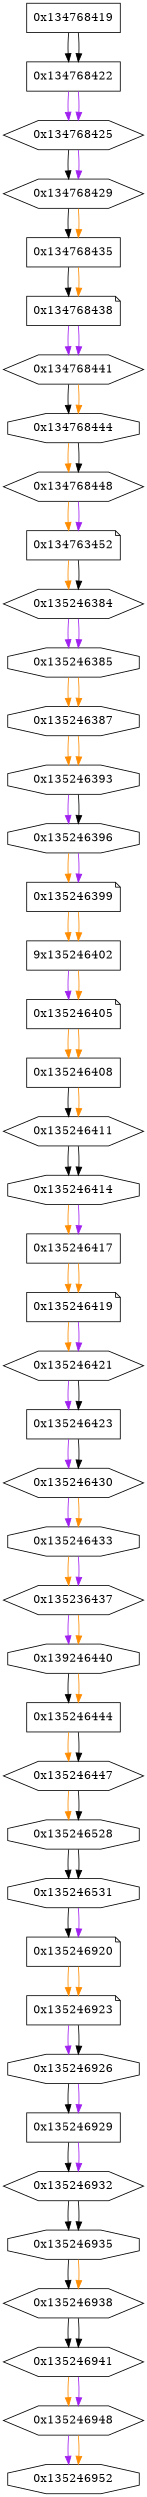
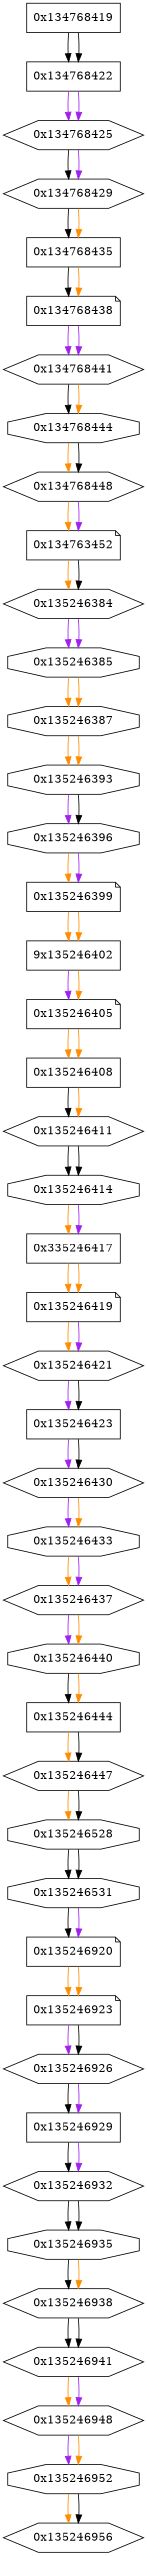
(73, 1249) -> (73, 1249)
(73, 1600) -> (73, 1600)
(73, 1659) -> (73, 1659)
(73, 2069) -> (73, 2069)
none -> (73, 2538)
